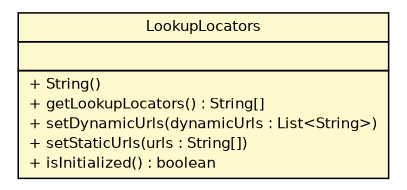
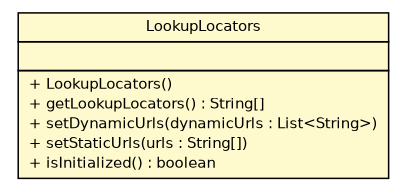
(65, 84) -> (101, 84)
